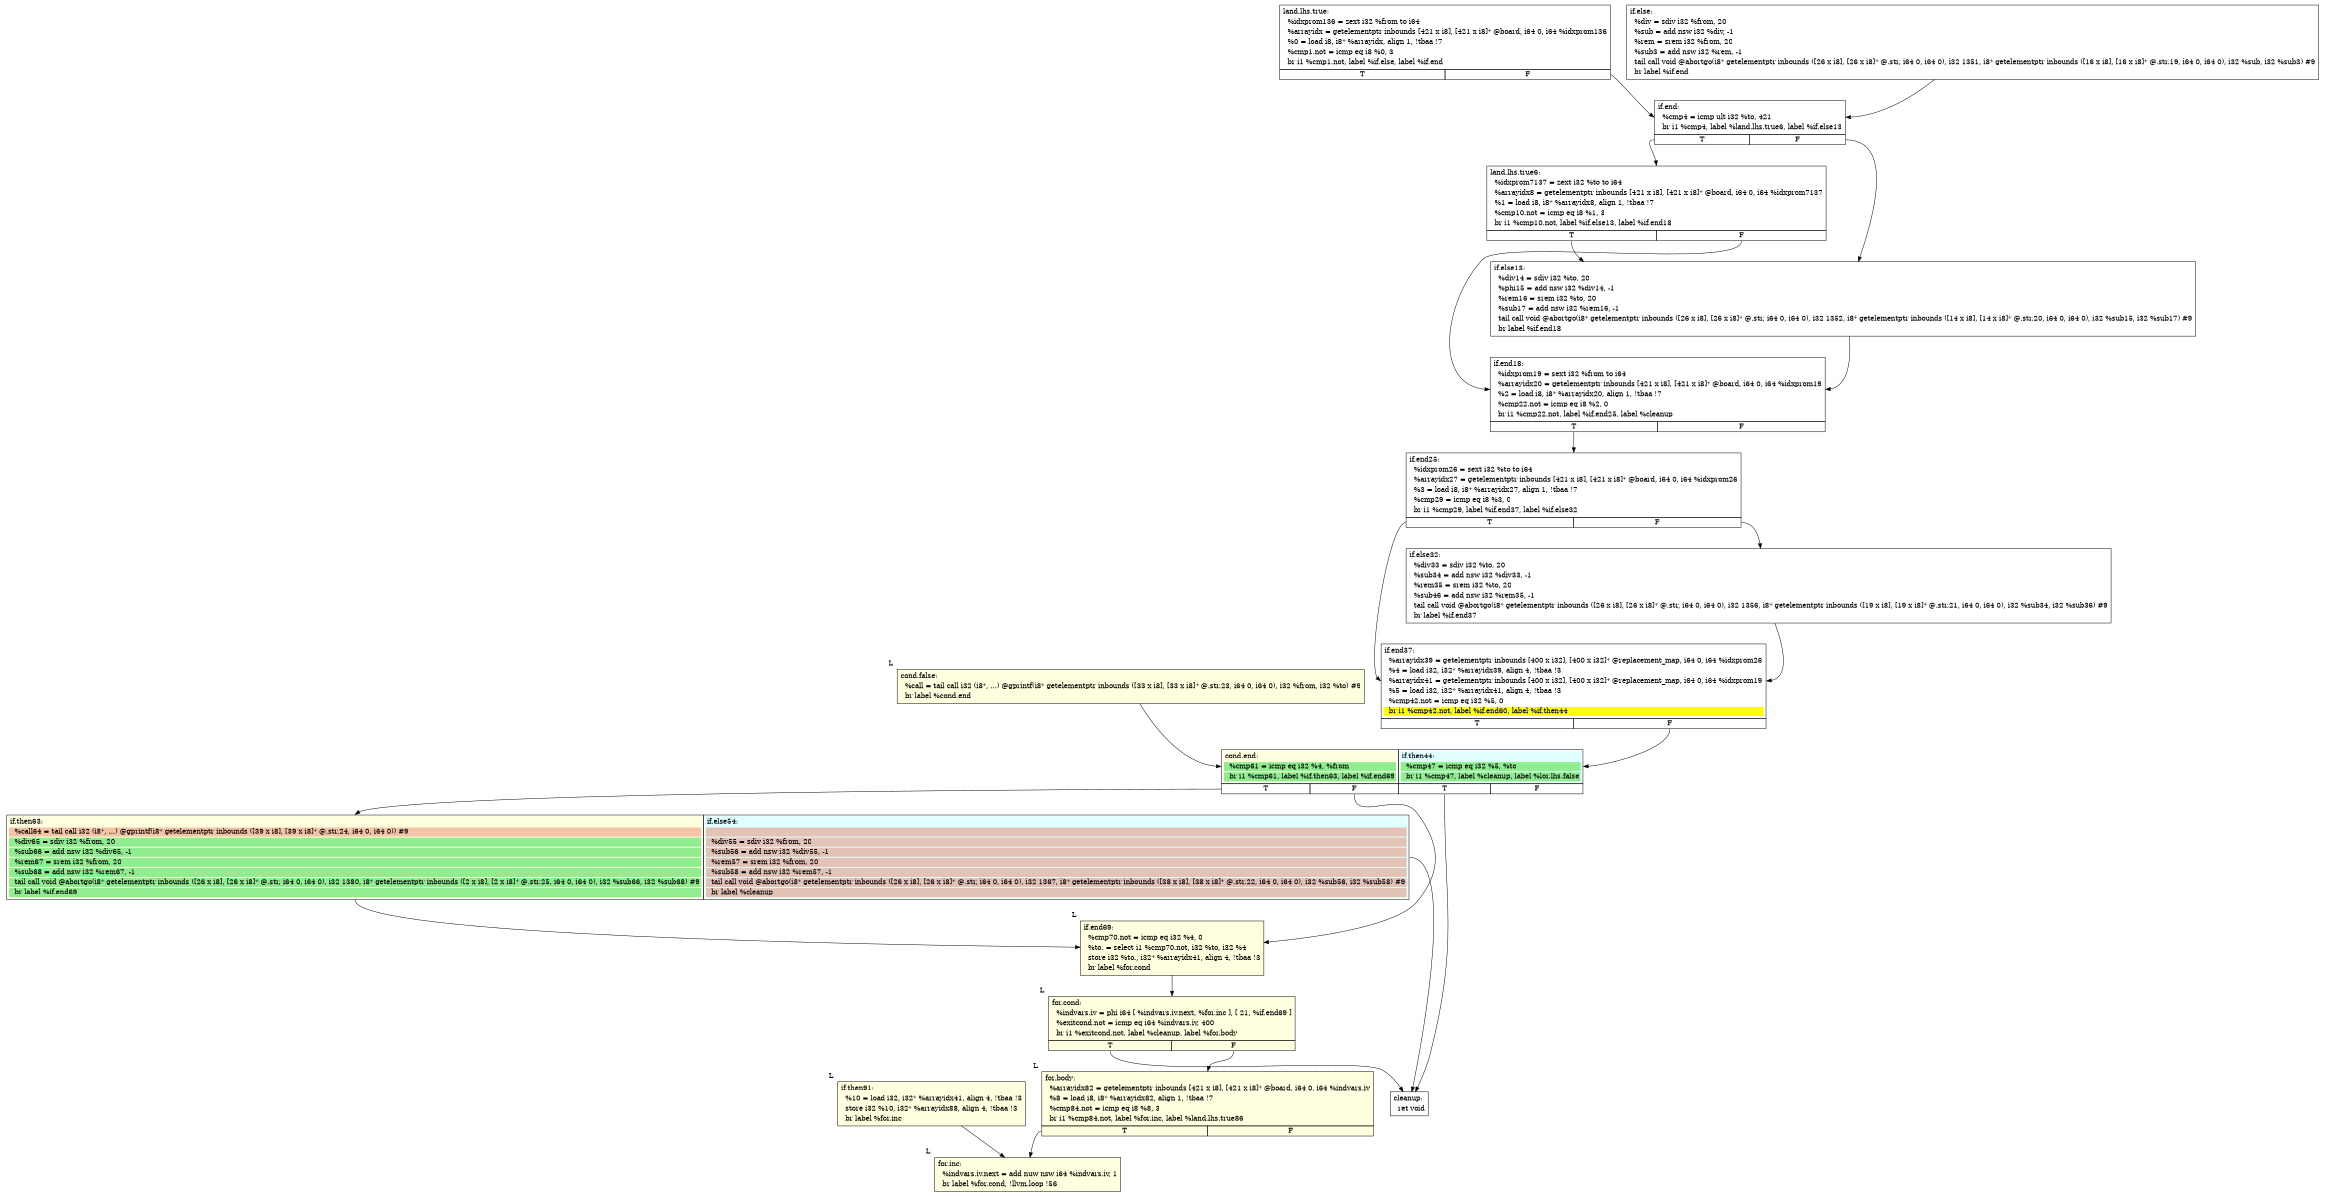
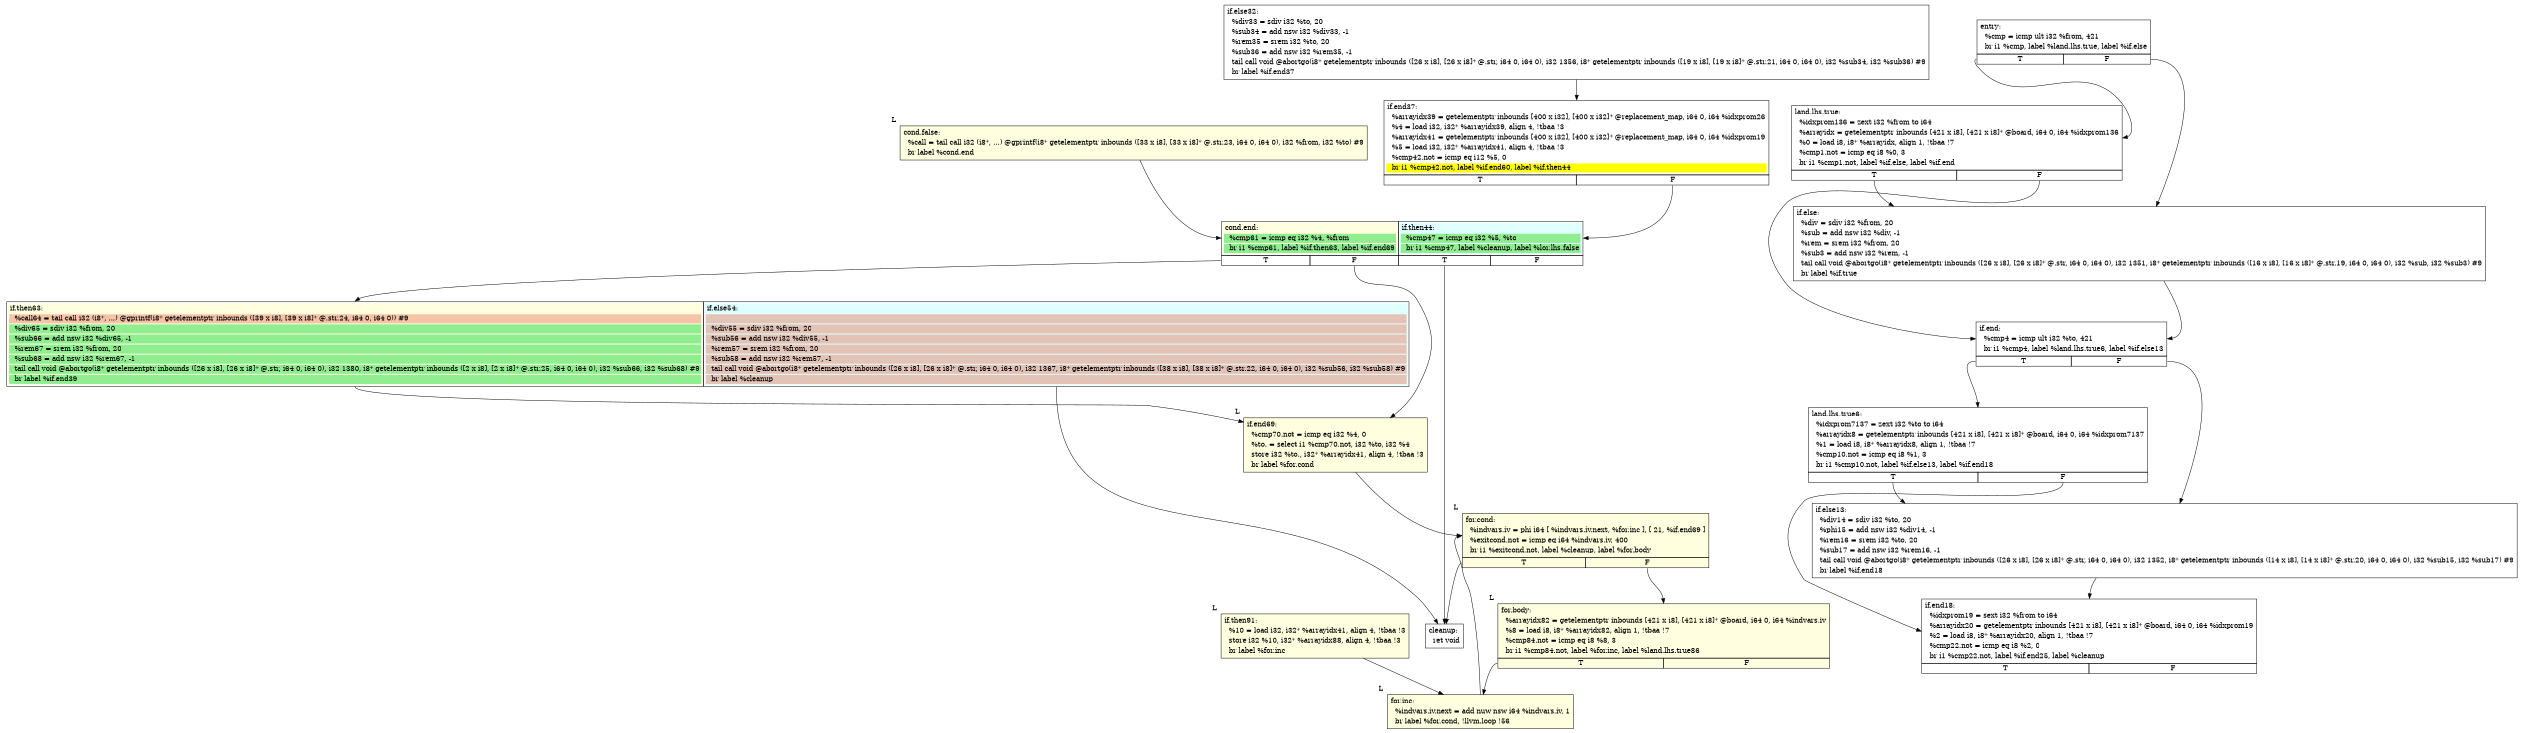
none -> (2064, 42)
(1659, 72) -> (1827, 274)
none -> (1881, 196)
(1573, 490) -> none
(1472, 596) -> (1290, 52)
none -> (1474, 614)
(1444, 701) -> (1447, 158)
(44, 892) -> (44, 379)
